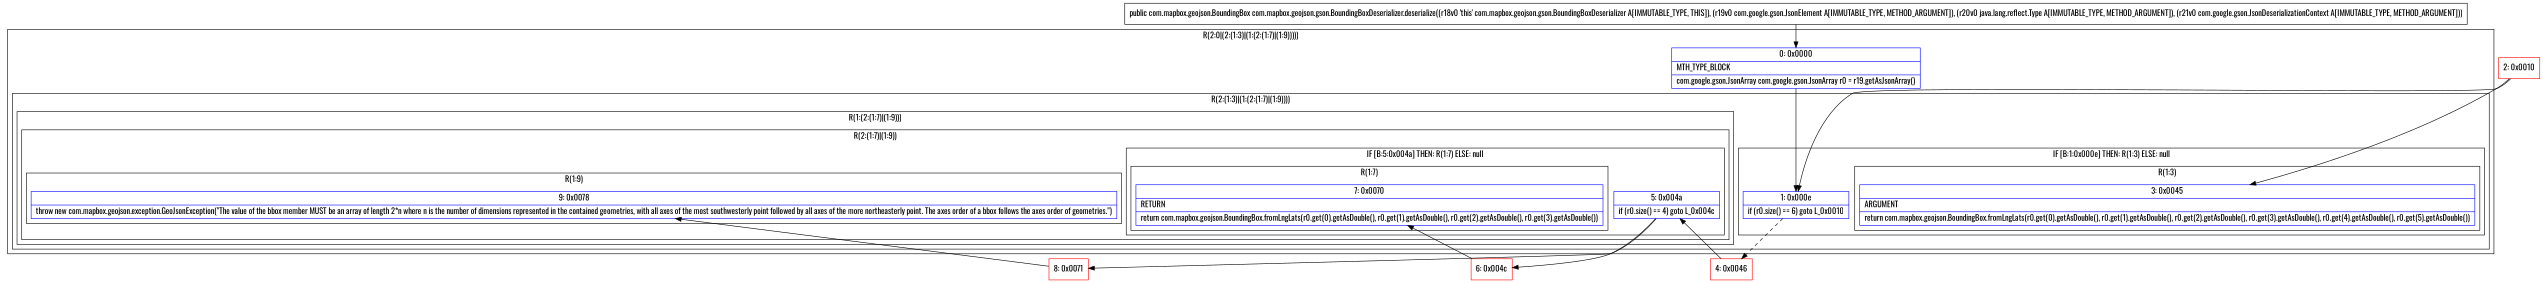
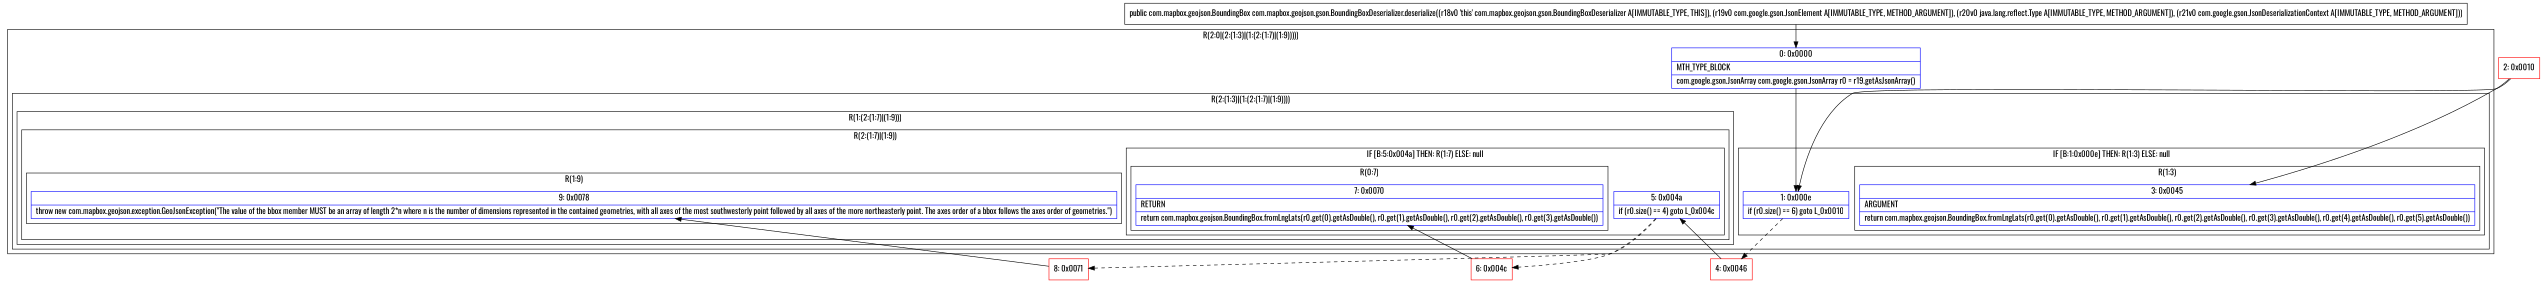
(1369, 173) -> (1369, 173)
(1593, 259) -> (1593, 259)
(1382, 261) -> (1382, 261)
